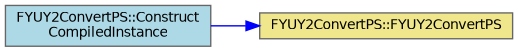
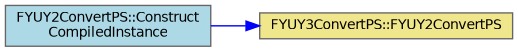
(386, 26) -> (386, 26)
